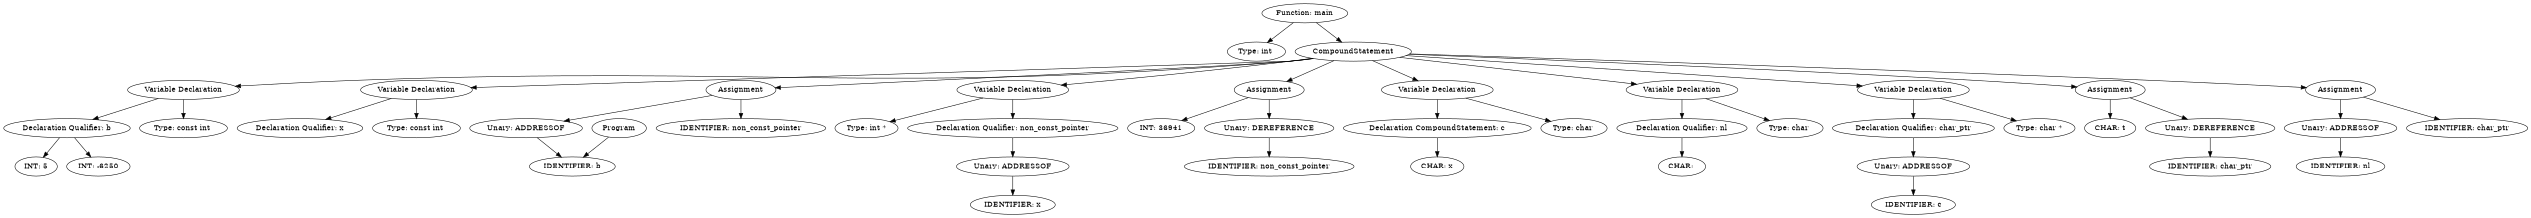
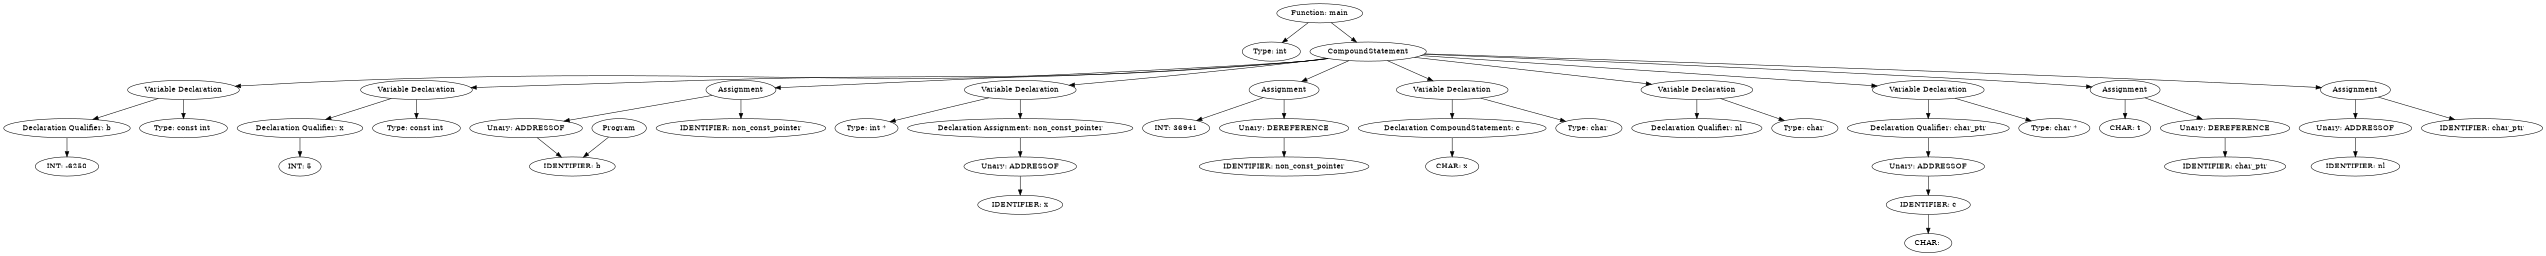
(1013, 128) -> (1020, 128)
(53, 145) -> (300, 145)
(1682, 145) -> (1928, 221)
